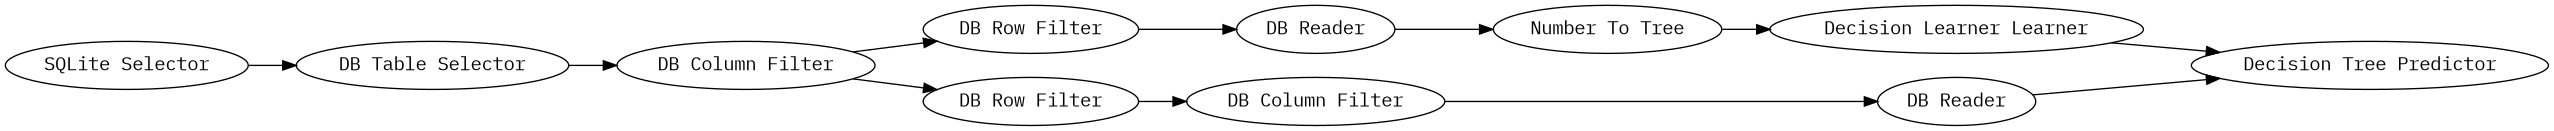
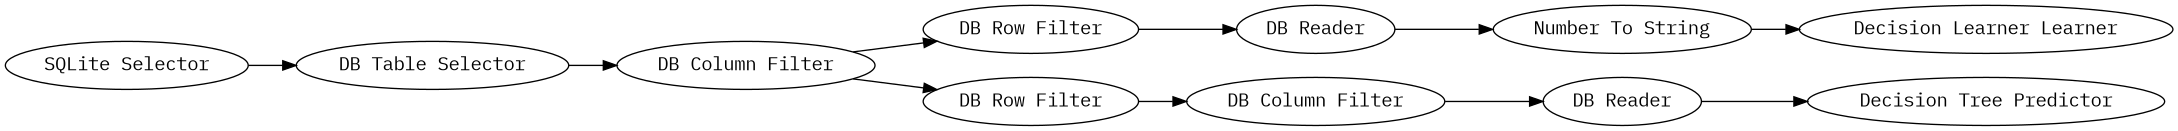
(1608, 29) -> (1622, 29)
(2159, 47) -> none
